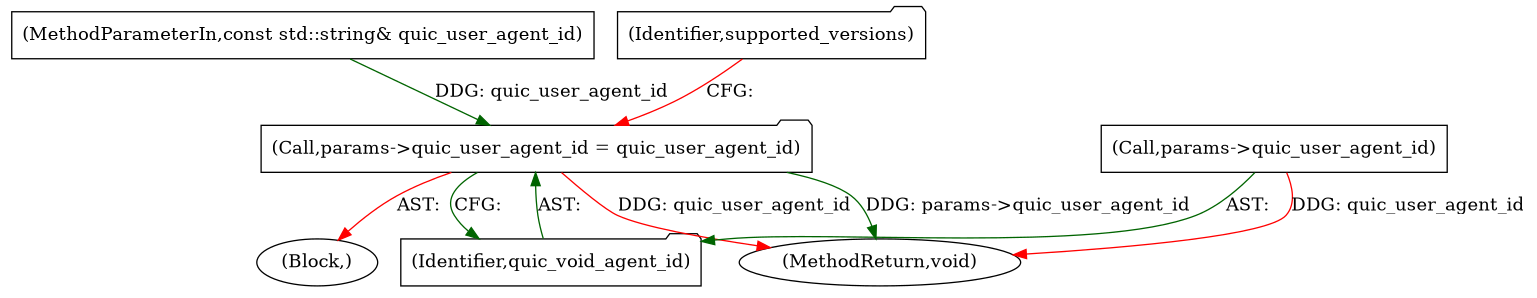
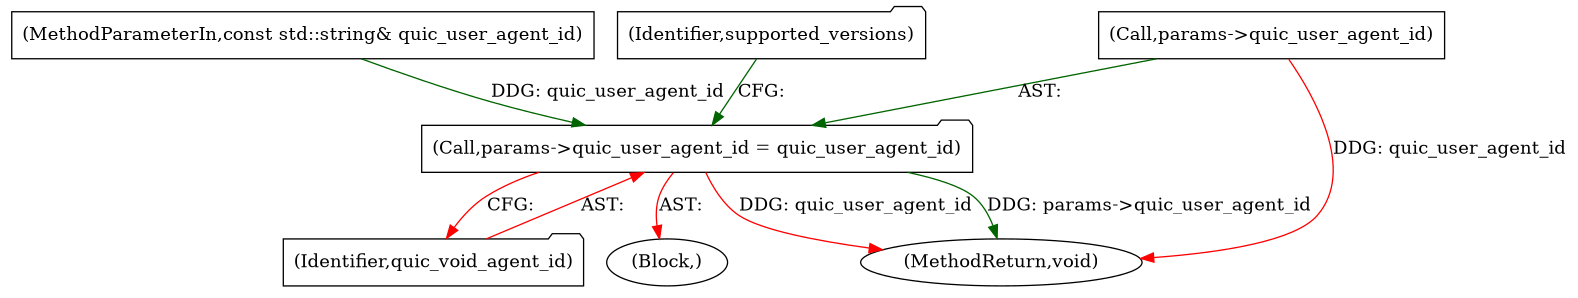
(687, 95) -> (738, 87)
(451, 199) -> (492, 193)
(537, 213) -> (559, 208)
(993, 238) -> (991, 91)
